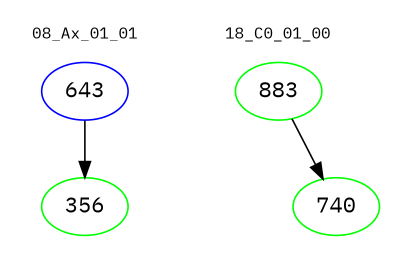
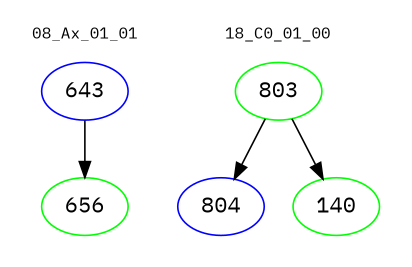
(279, 91) -> (279, 91)
(85, 207) -> (85, 207)
none -> (221, 207)
(336, 207) -> (336, 207)
